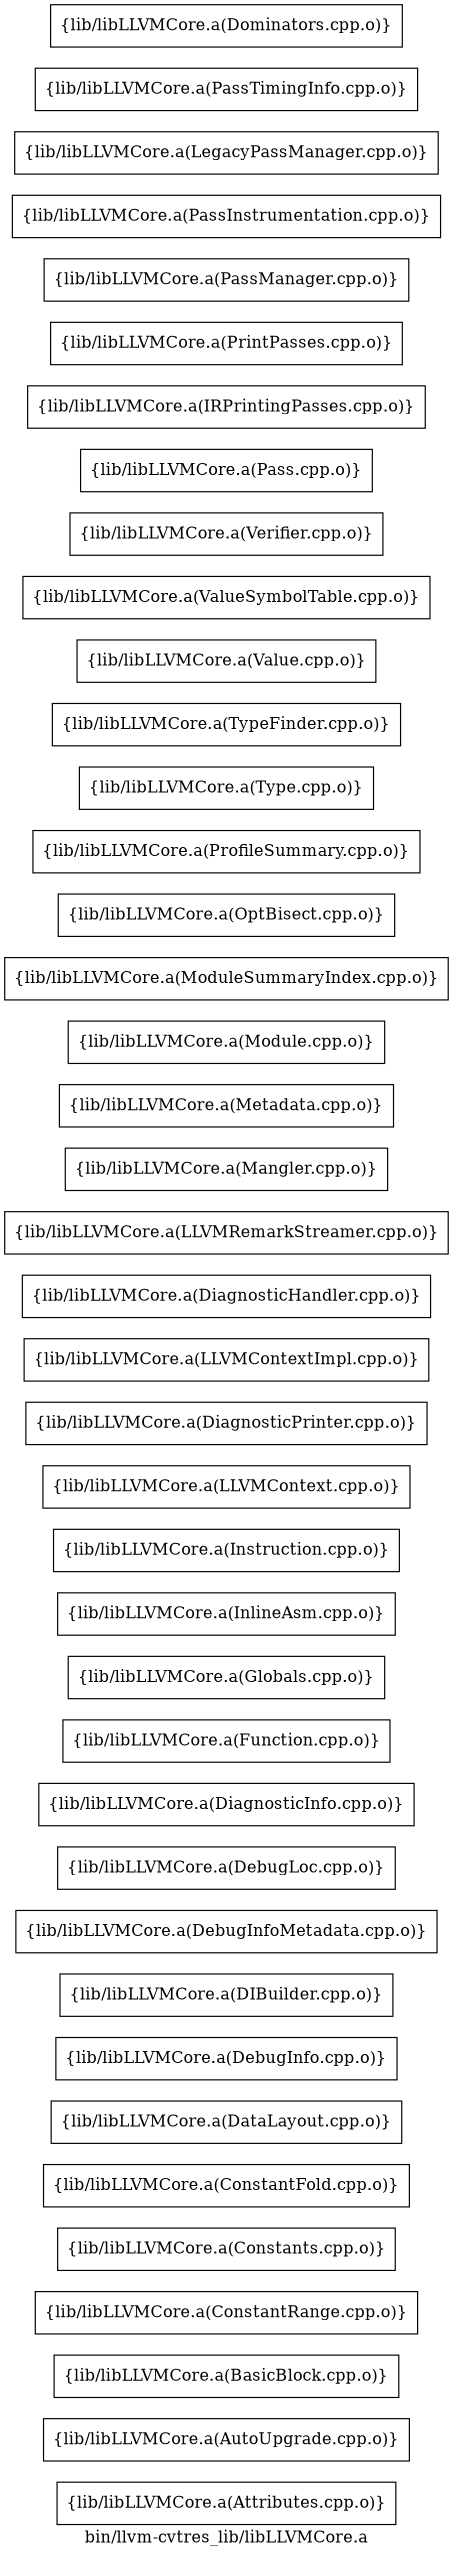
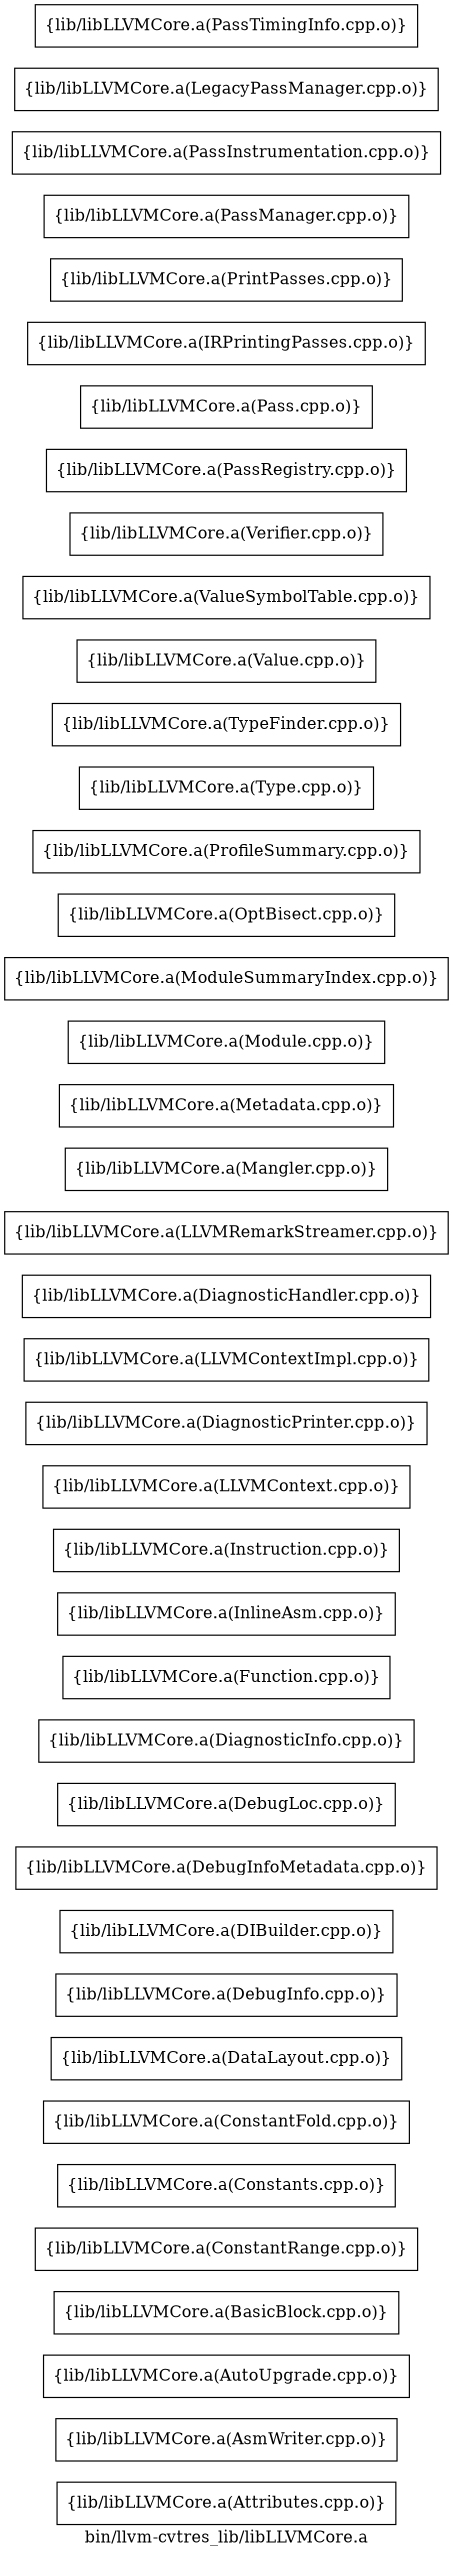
(226, 26) -> none
none -> (226, 471)
(226, 1678) -> none
none -> (226, 2440)
